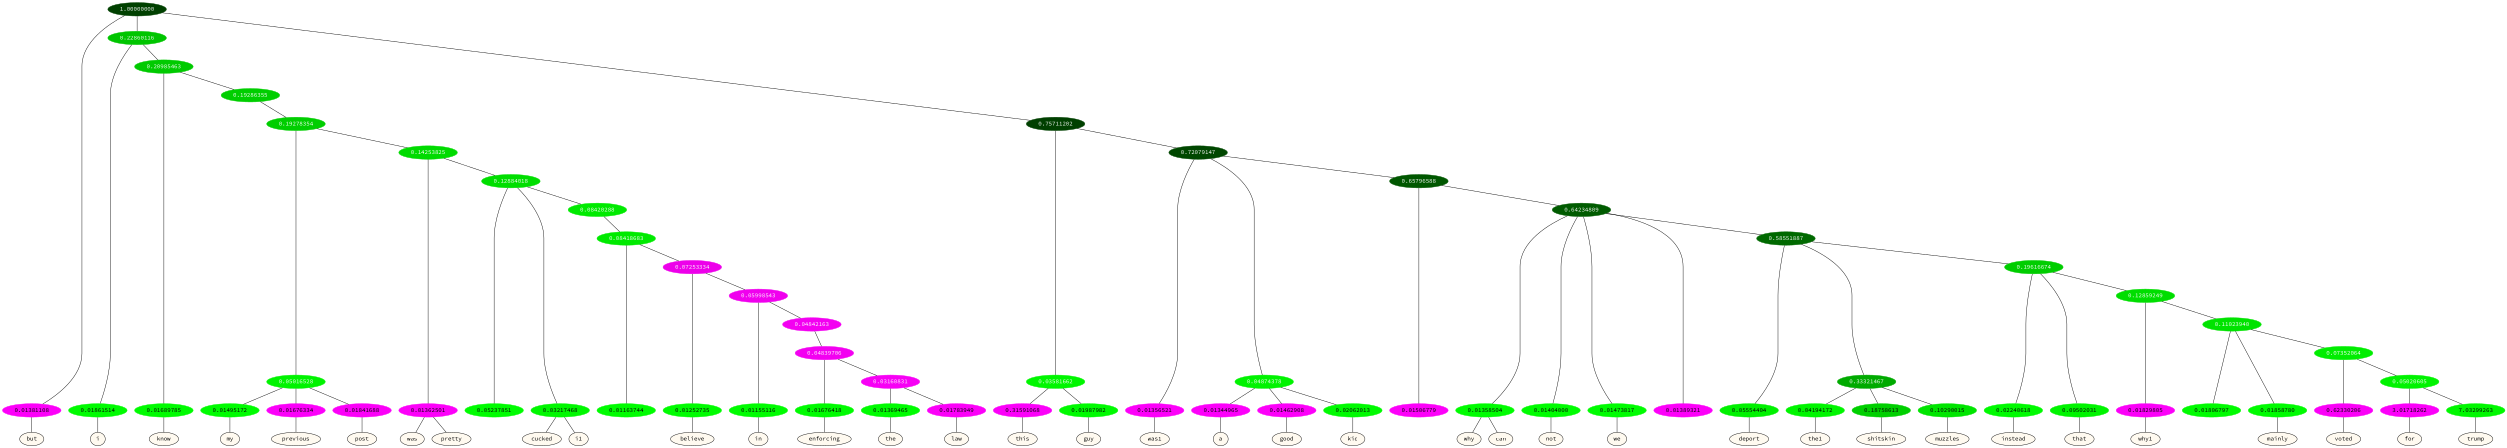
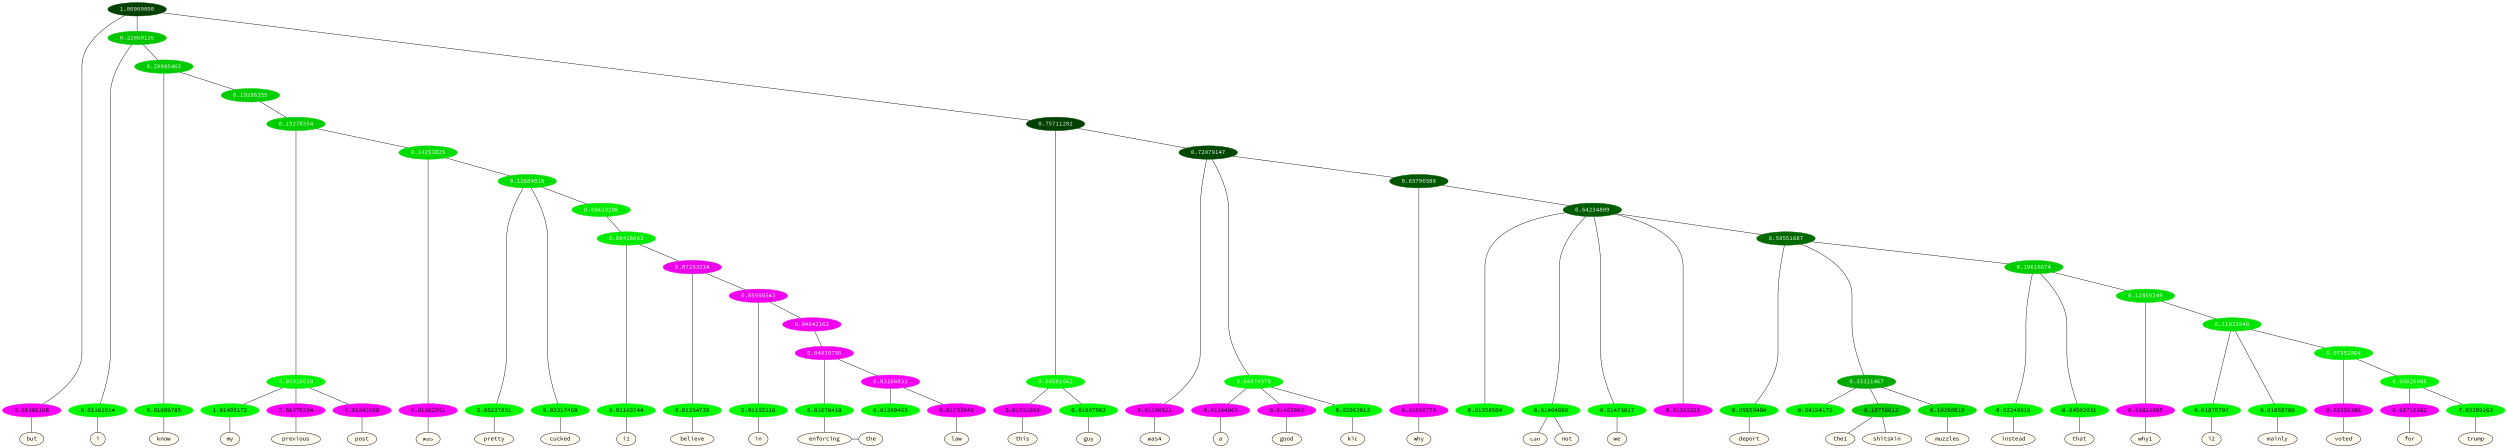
(98, 410) -> (98, 410)
(230, 410) -> (230, 410)
(362, 410) -> (362, 410)
(692, 410) -> (692, 410)
(1023, 410) -> (1023, 410)
(1749, 410) -> (1749, 410)
(2079, 410) -> (2079, 410)
(2212, 410) -> (2212, 410)
(2410, 410) -> (2410, 410)
(440, 425) -> (494, 425)
(570, 425) -> (626, 425)
(890, 425) -> (855, 439)
(1477, 425) -> (1419, 425)
(1493, 425) -> (1543, 425)
(1815, 425) -> (1860, 425)
(1155, 439) -> (1155, 439)
none -> (2212, 439)
